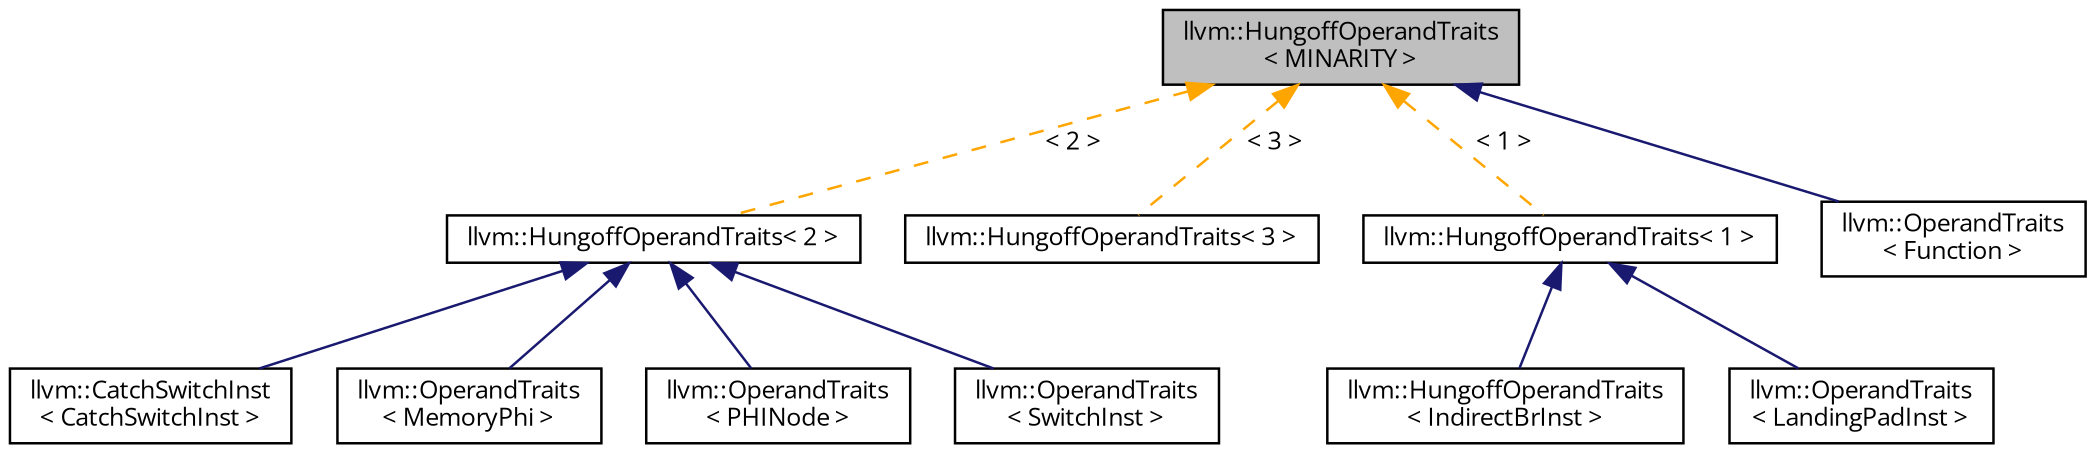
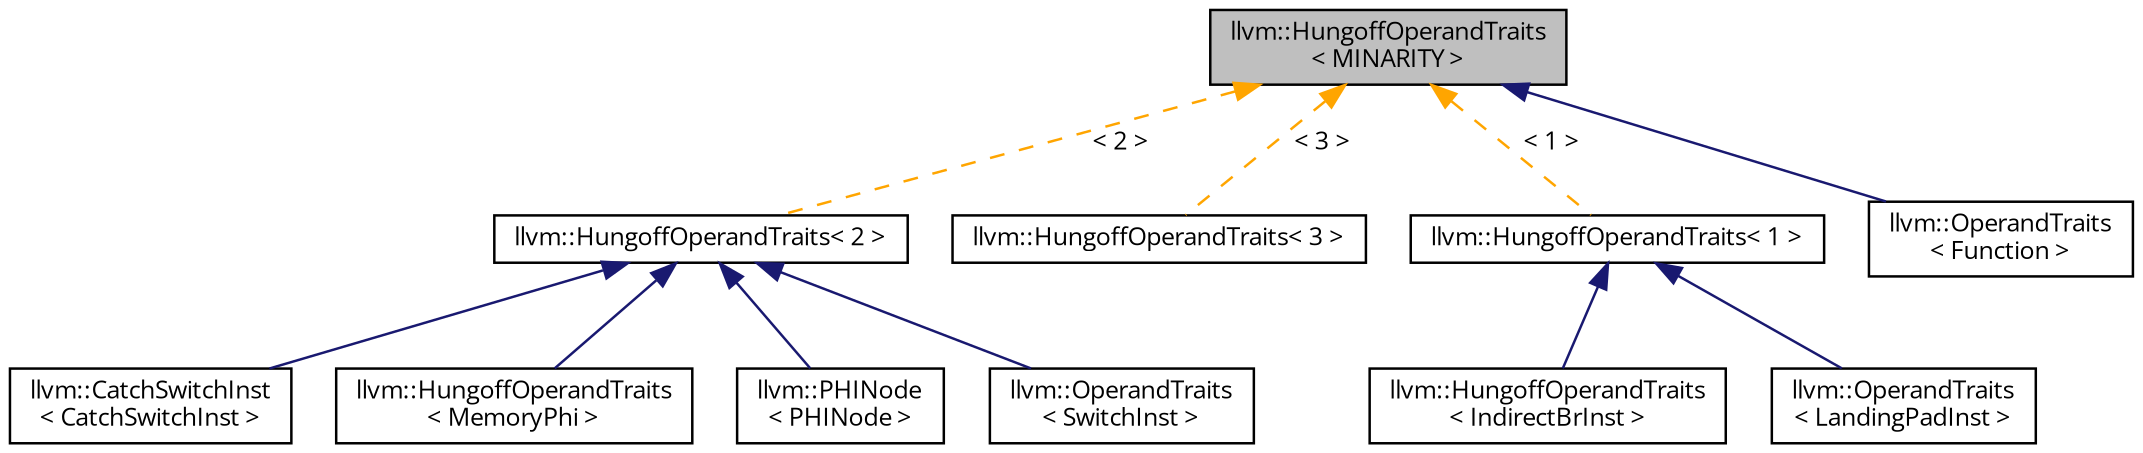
(469, 406) -> (514, 406)
(778, 406) -> (840, 406)
